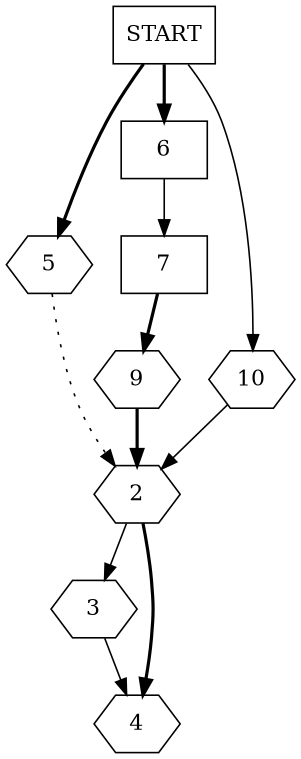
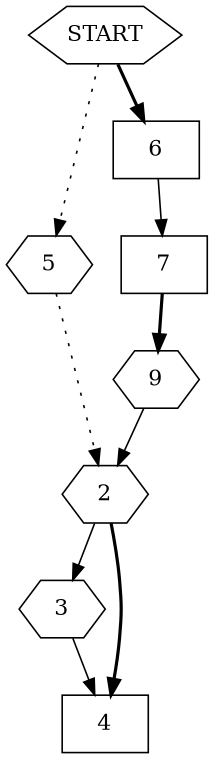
(164, 35) -> (105, 35)
(98, 139) -> (79, 142)
(252, 379) -> none
(137, 429) -> (134, 430)
(137, 724) -> (105, 724)
